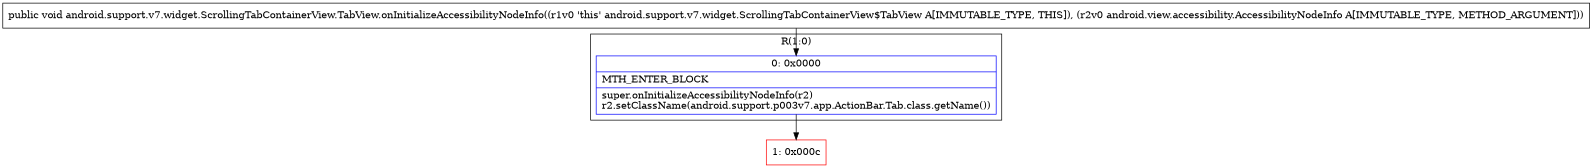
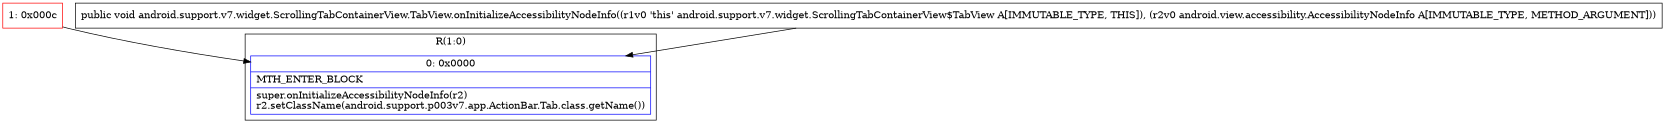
(796, 124) -> (153, 46)
